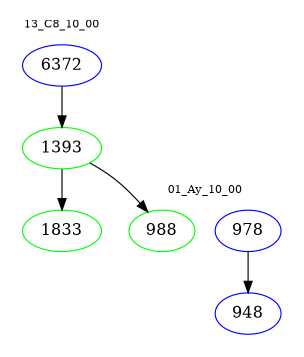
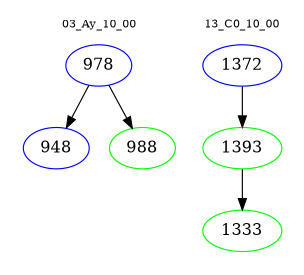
(62, 25) -> (242, 25)
(62, 65) -> (242, 65)
(127, 189) -> (118, 102)
(205, 190) -> (99, 25)
(62, 231) -> (242, 231)
